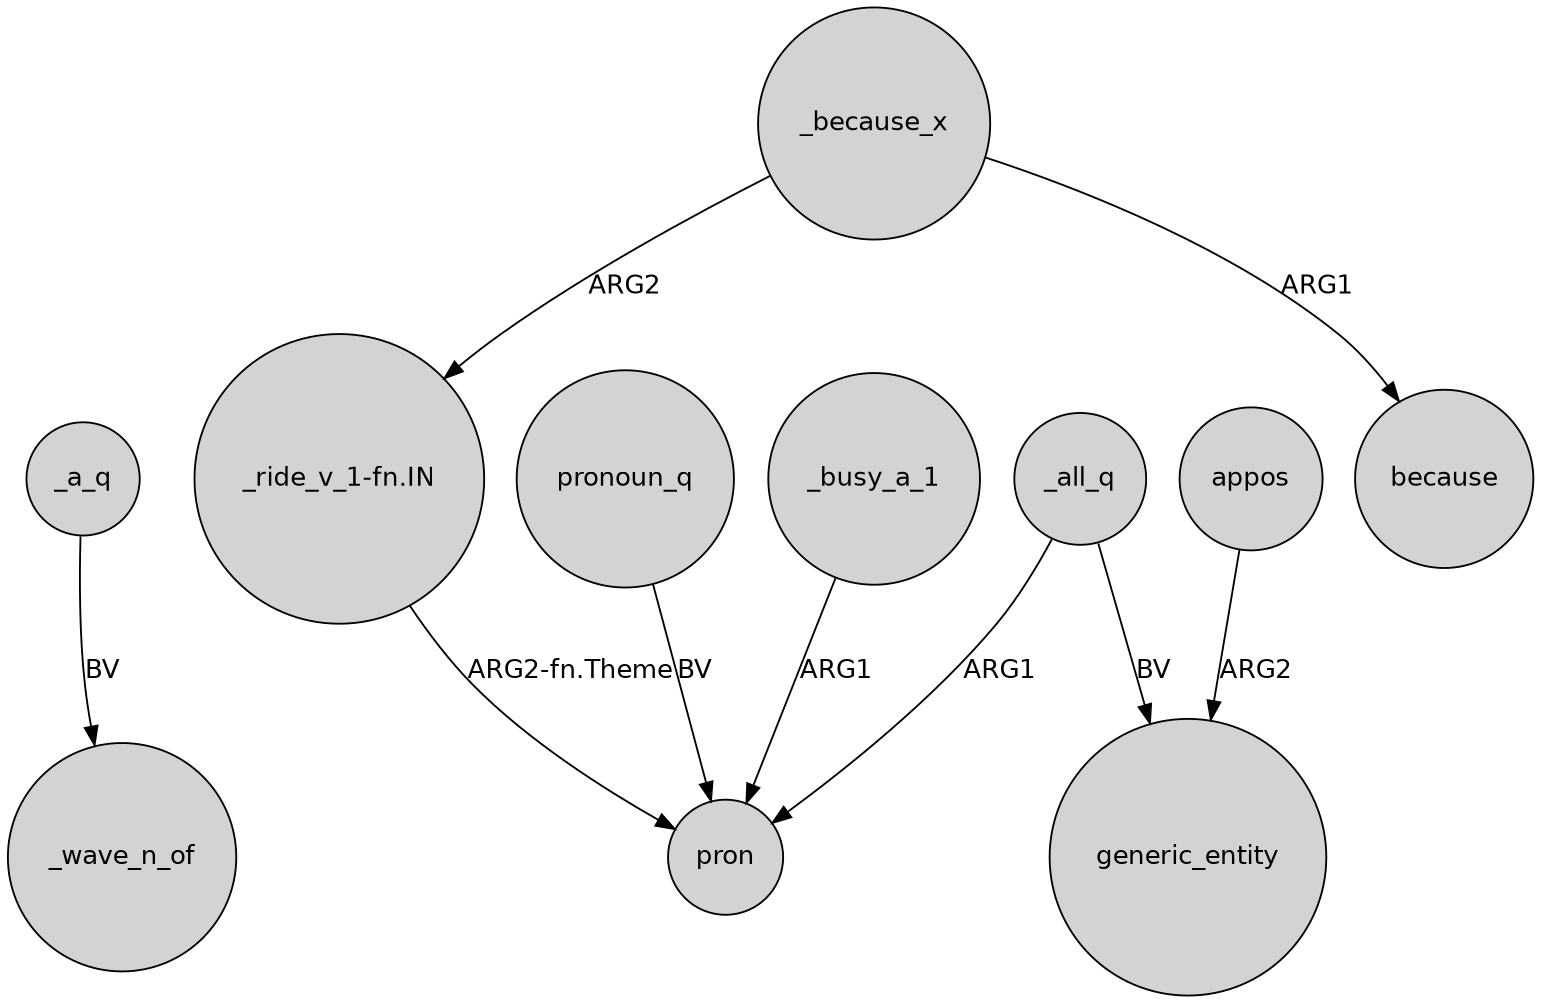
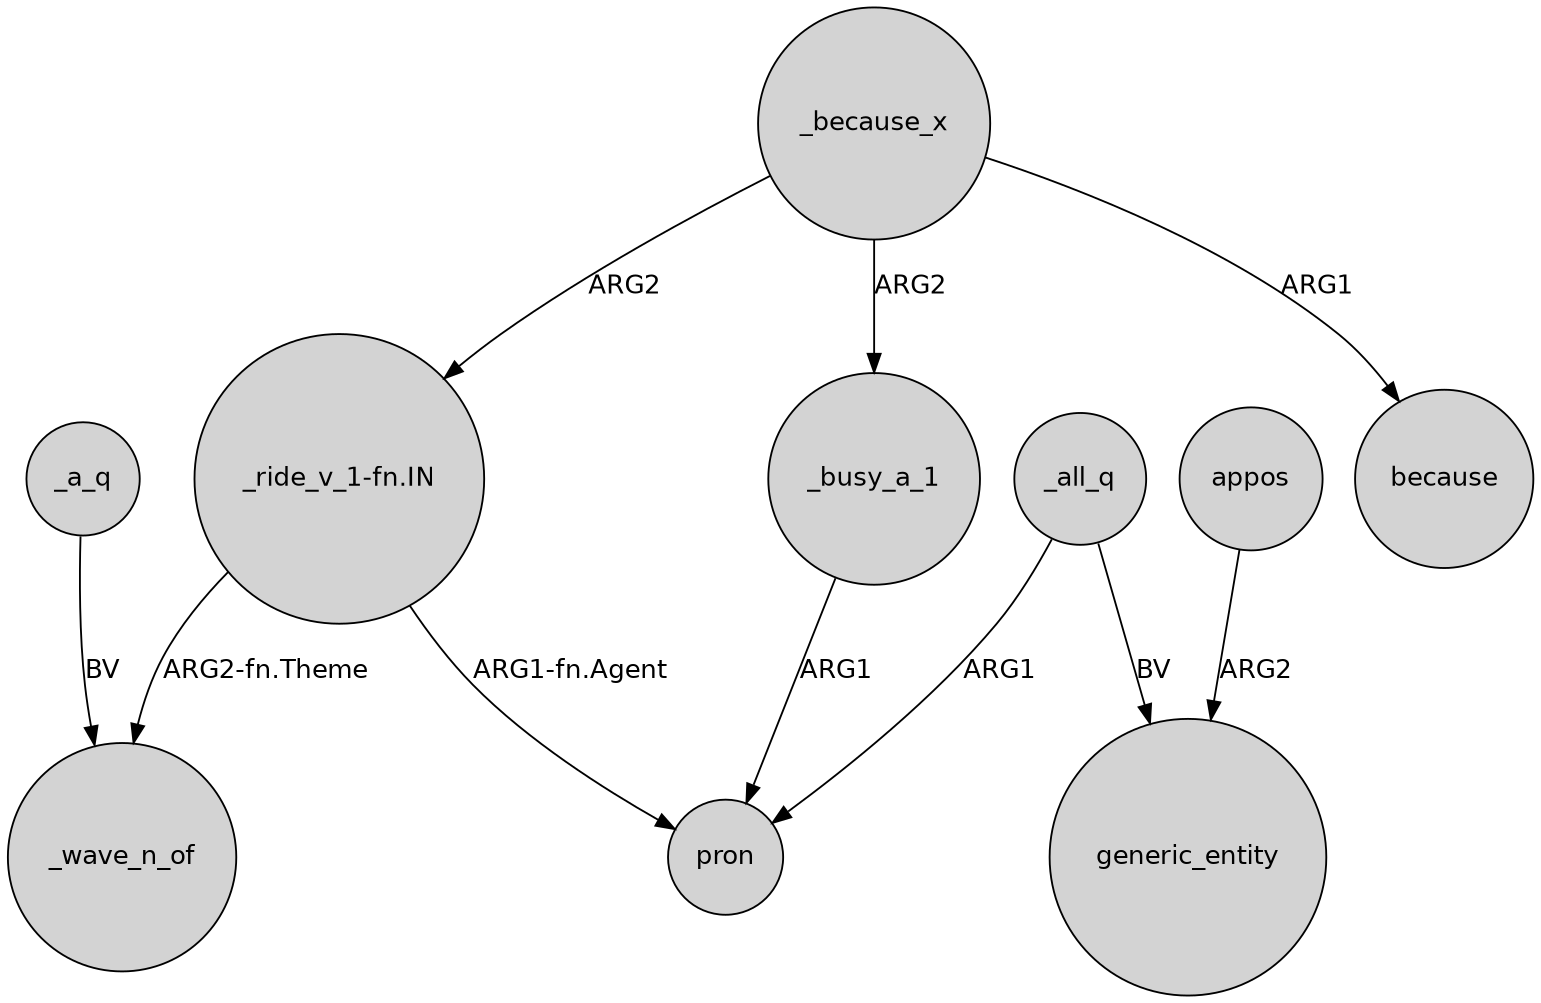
none -> (874, 296)
(625, 479) -> none
none -> (172, 642)
(571, 671) -> (571, 671)
